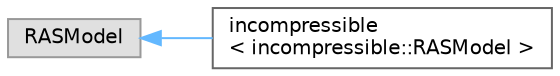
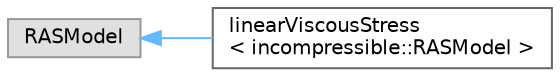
(382, 38) -> (382, 38)
